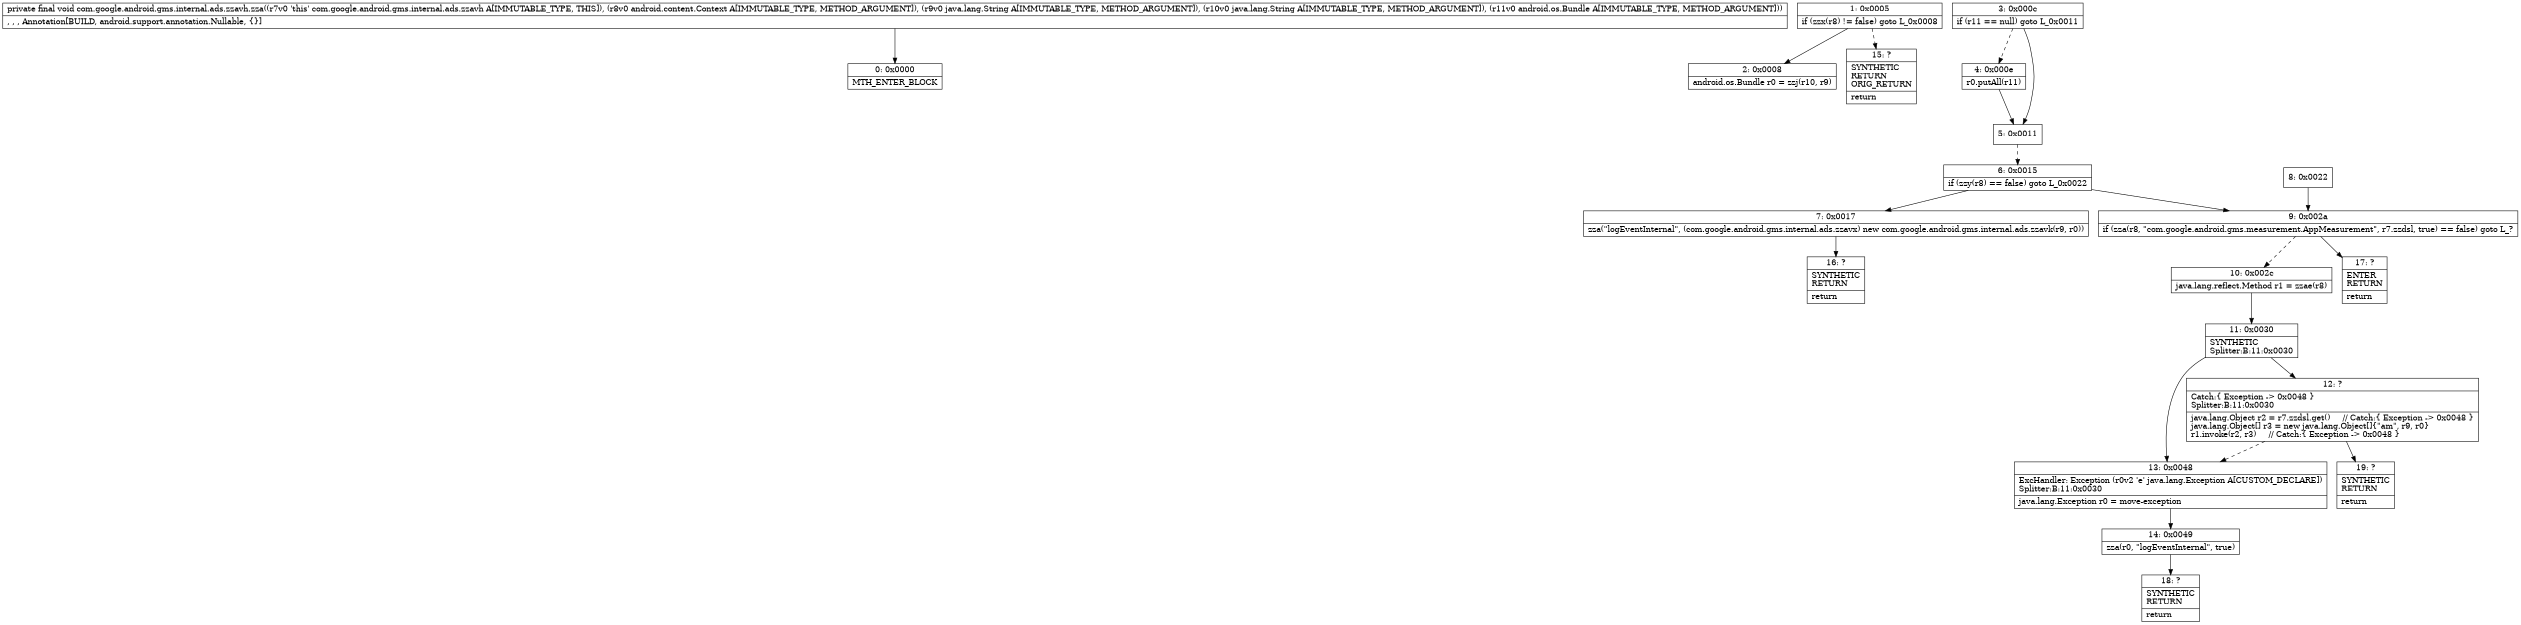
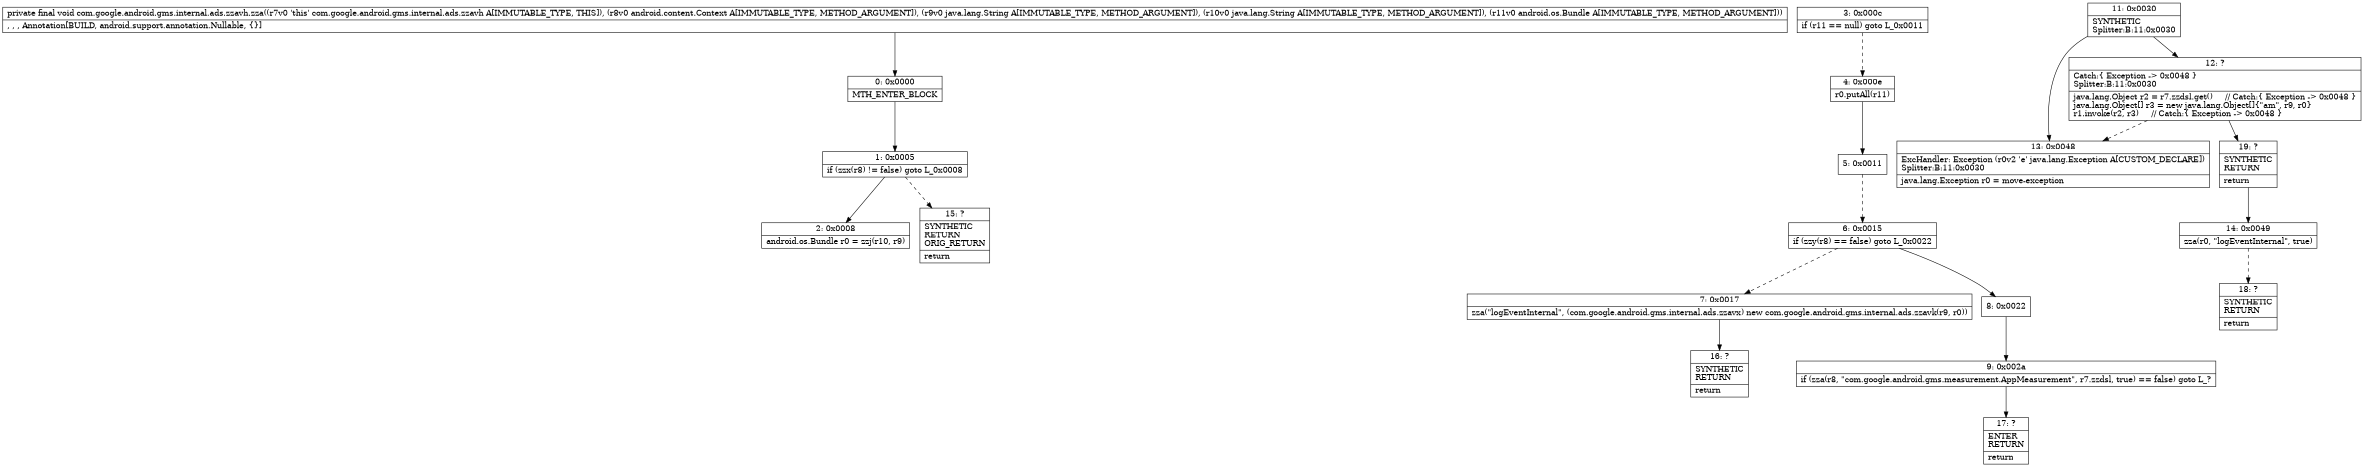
(2034, 74) -> none
none -> (895, 124)
(1930, 200) -> (1794, 270)
(2158, 200) -> (1947, 268)
(2252, 280) -> none
(2171, 516) -> (2248, 202)
(2171, 562) -> (2248, 263)
